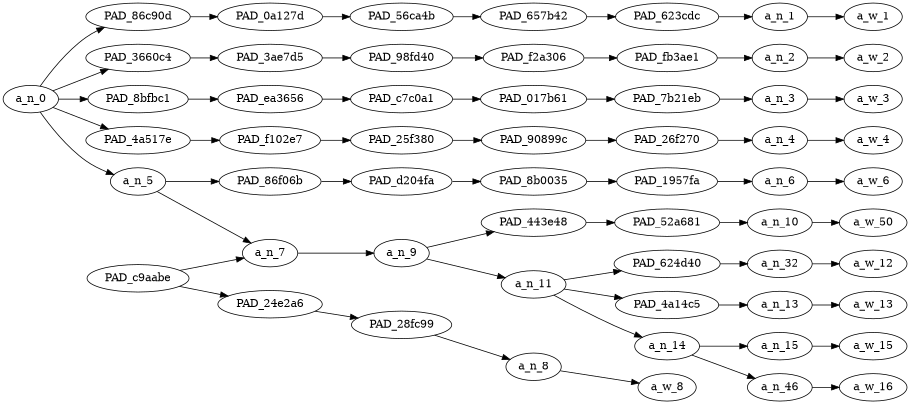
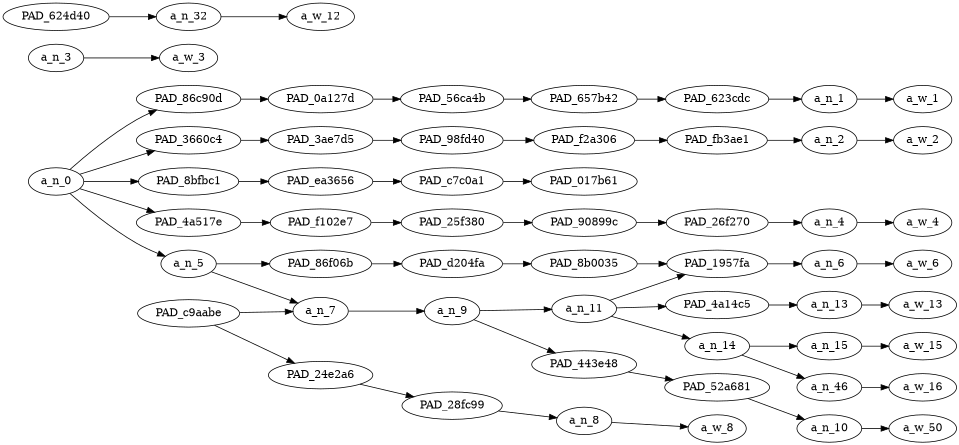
(667, 99) -> none
(589, 276) -> (644, 289)
